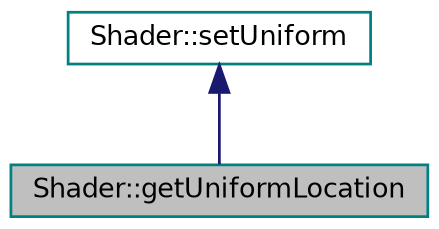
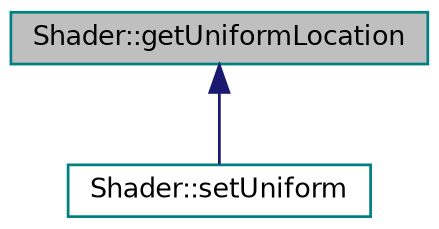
(219, 129) -> (219, 129)
